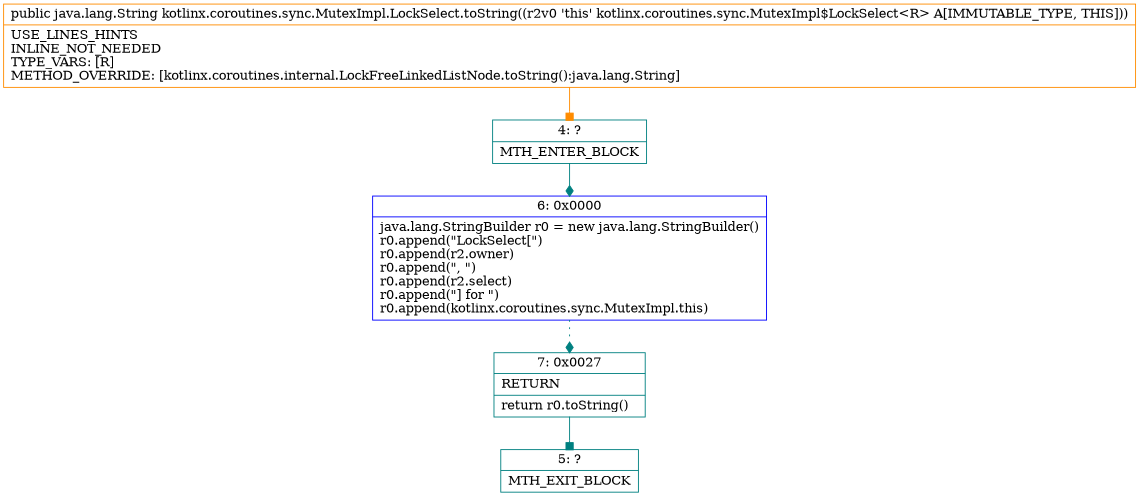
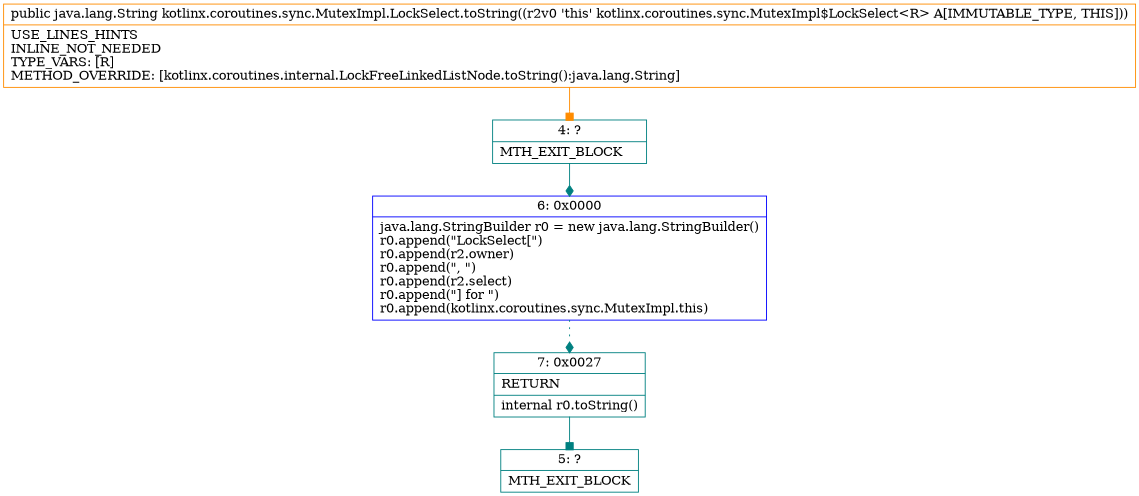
(570, 152) -> (561, 152)
(565, 406) -> (570, 406)
